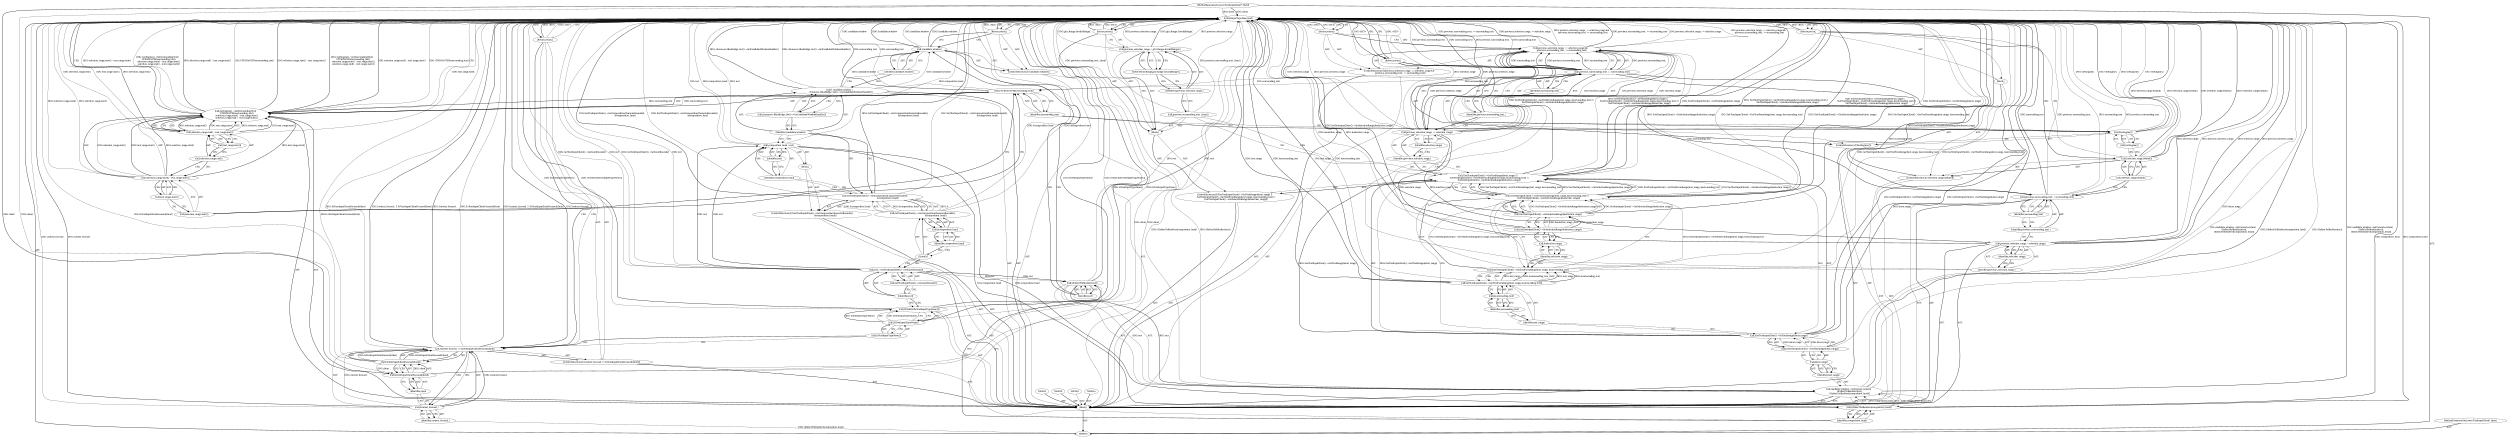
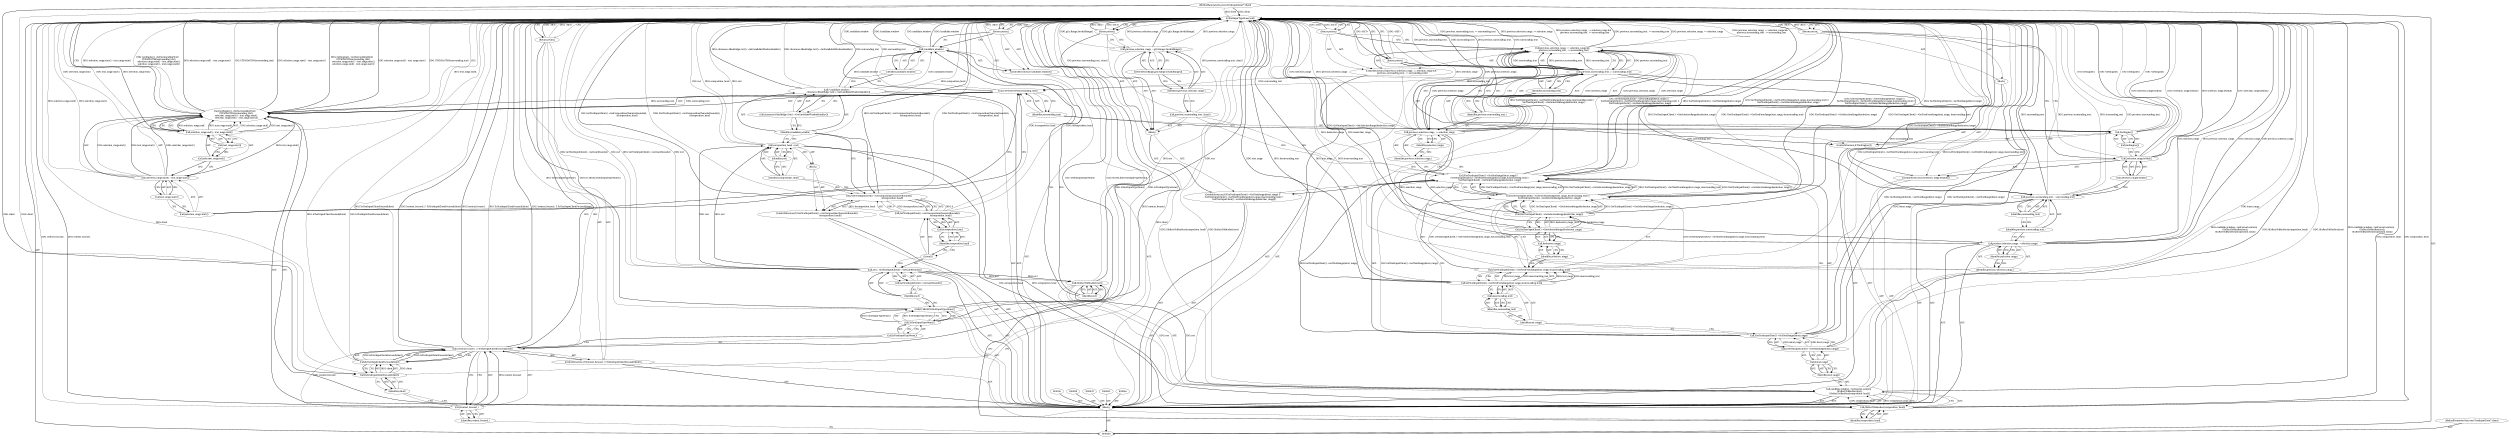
(418, 391) -> (397, 391)
none -> (1090, 391)
(821, 427) -> (831, 427)
